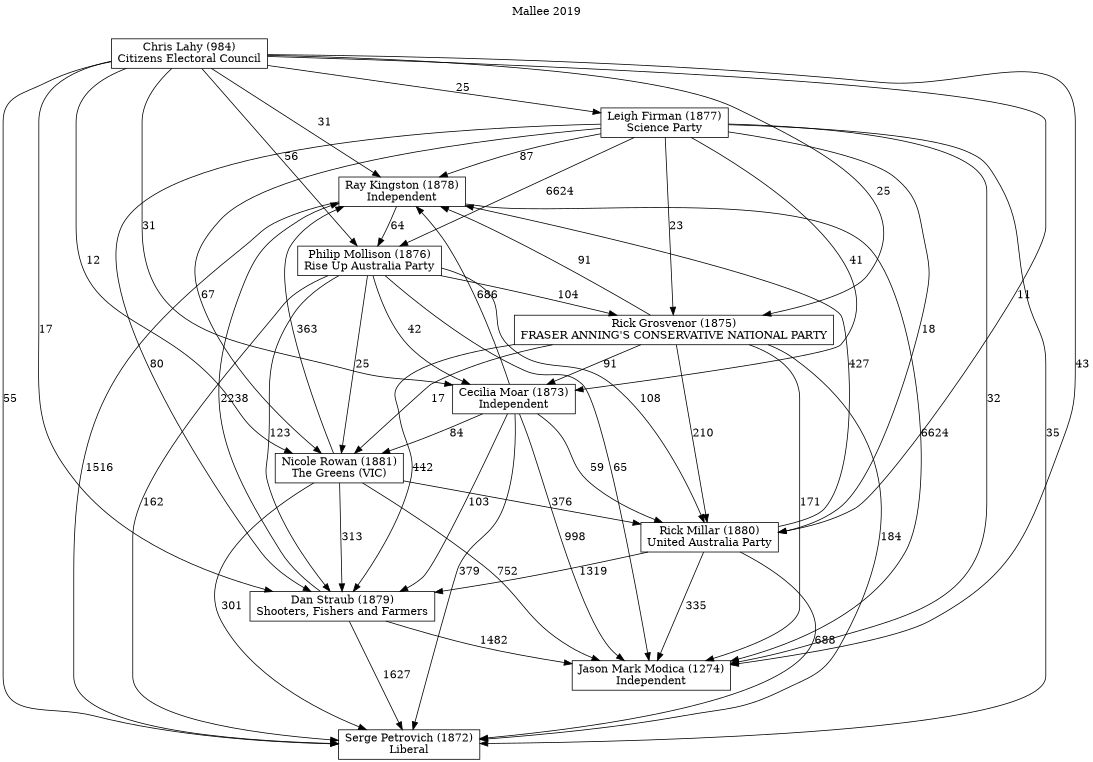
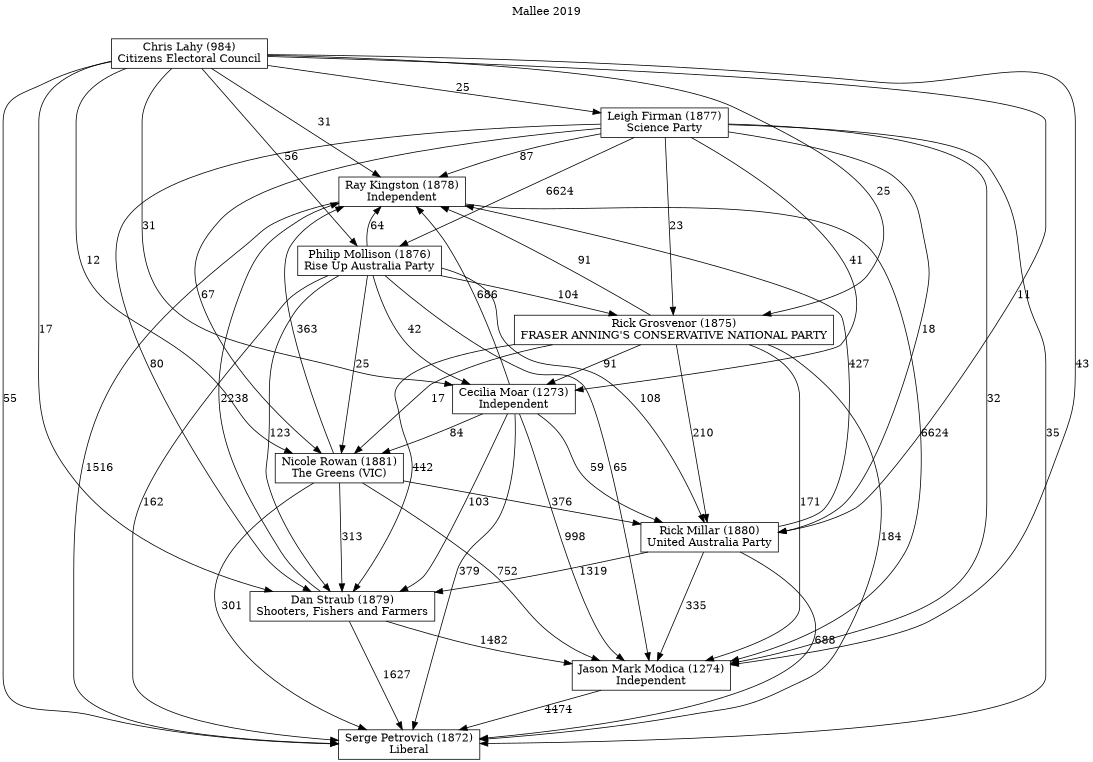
(389, 223) -> (368, 228)
(514, 399) -> (514, 399)
none -> (534, 709)
